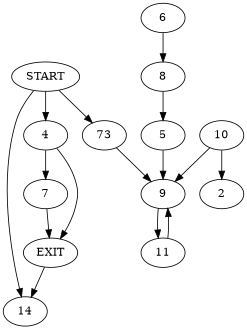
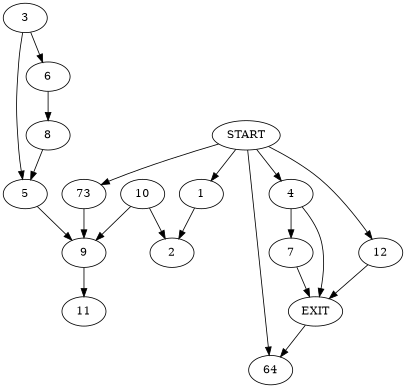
none -> (25, 18)
none -> (201, 194)
(169, 227) -> none
none -> (381, 253)
(25, 311) -> (271, 370)
